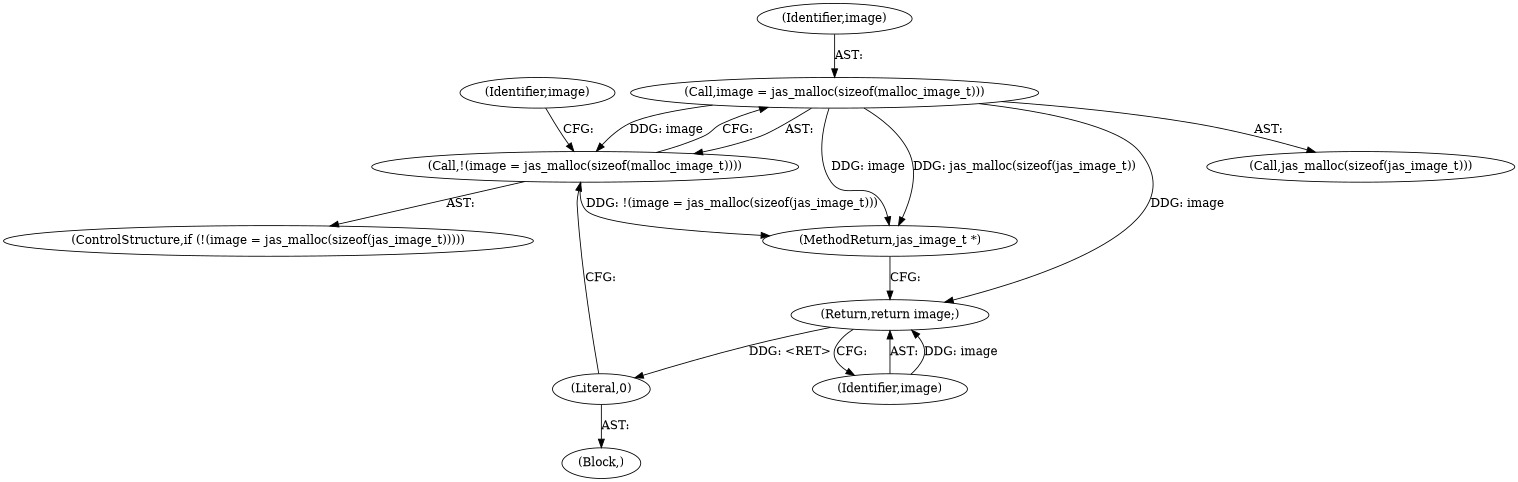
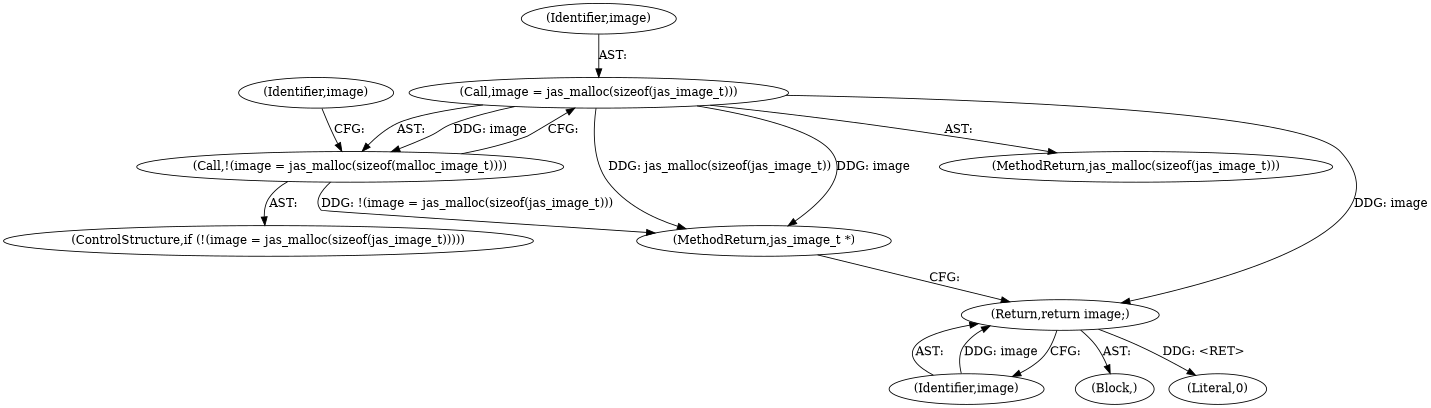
(835, 93) -> (599, 93)
(1361, 167) -> (1136, 167)
(585, 283) -> none
(601, 422) -> (1096, 346)
